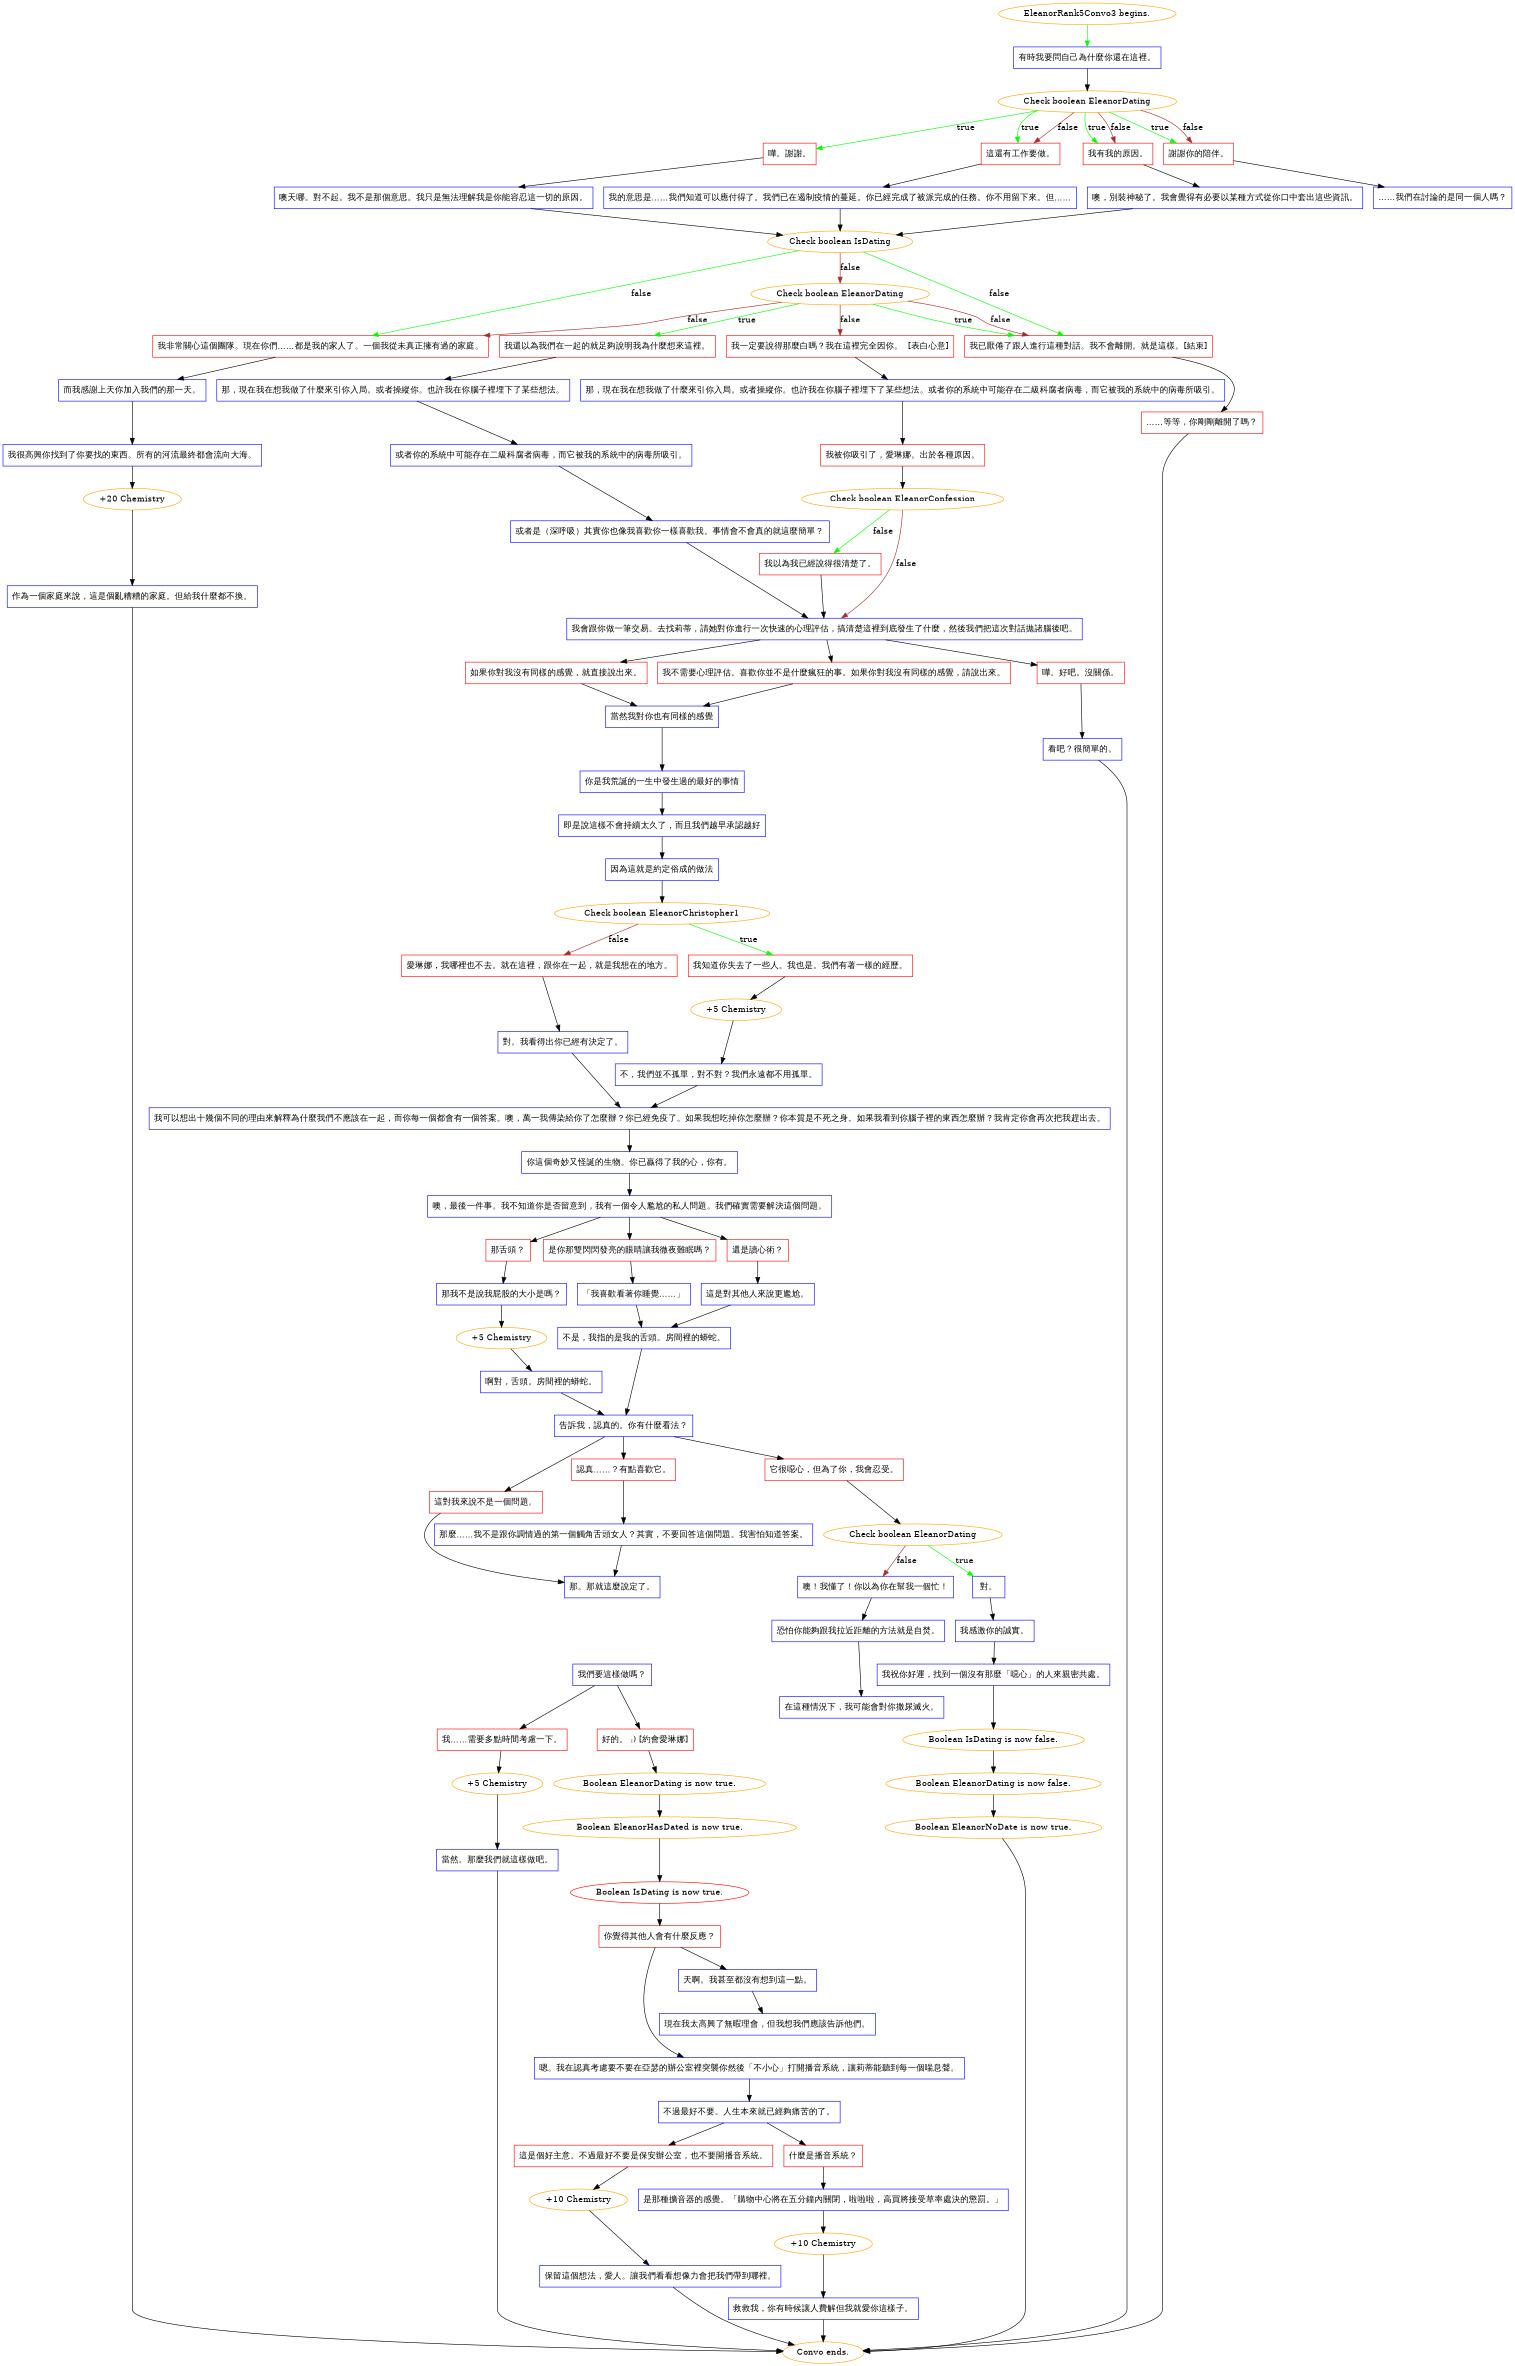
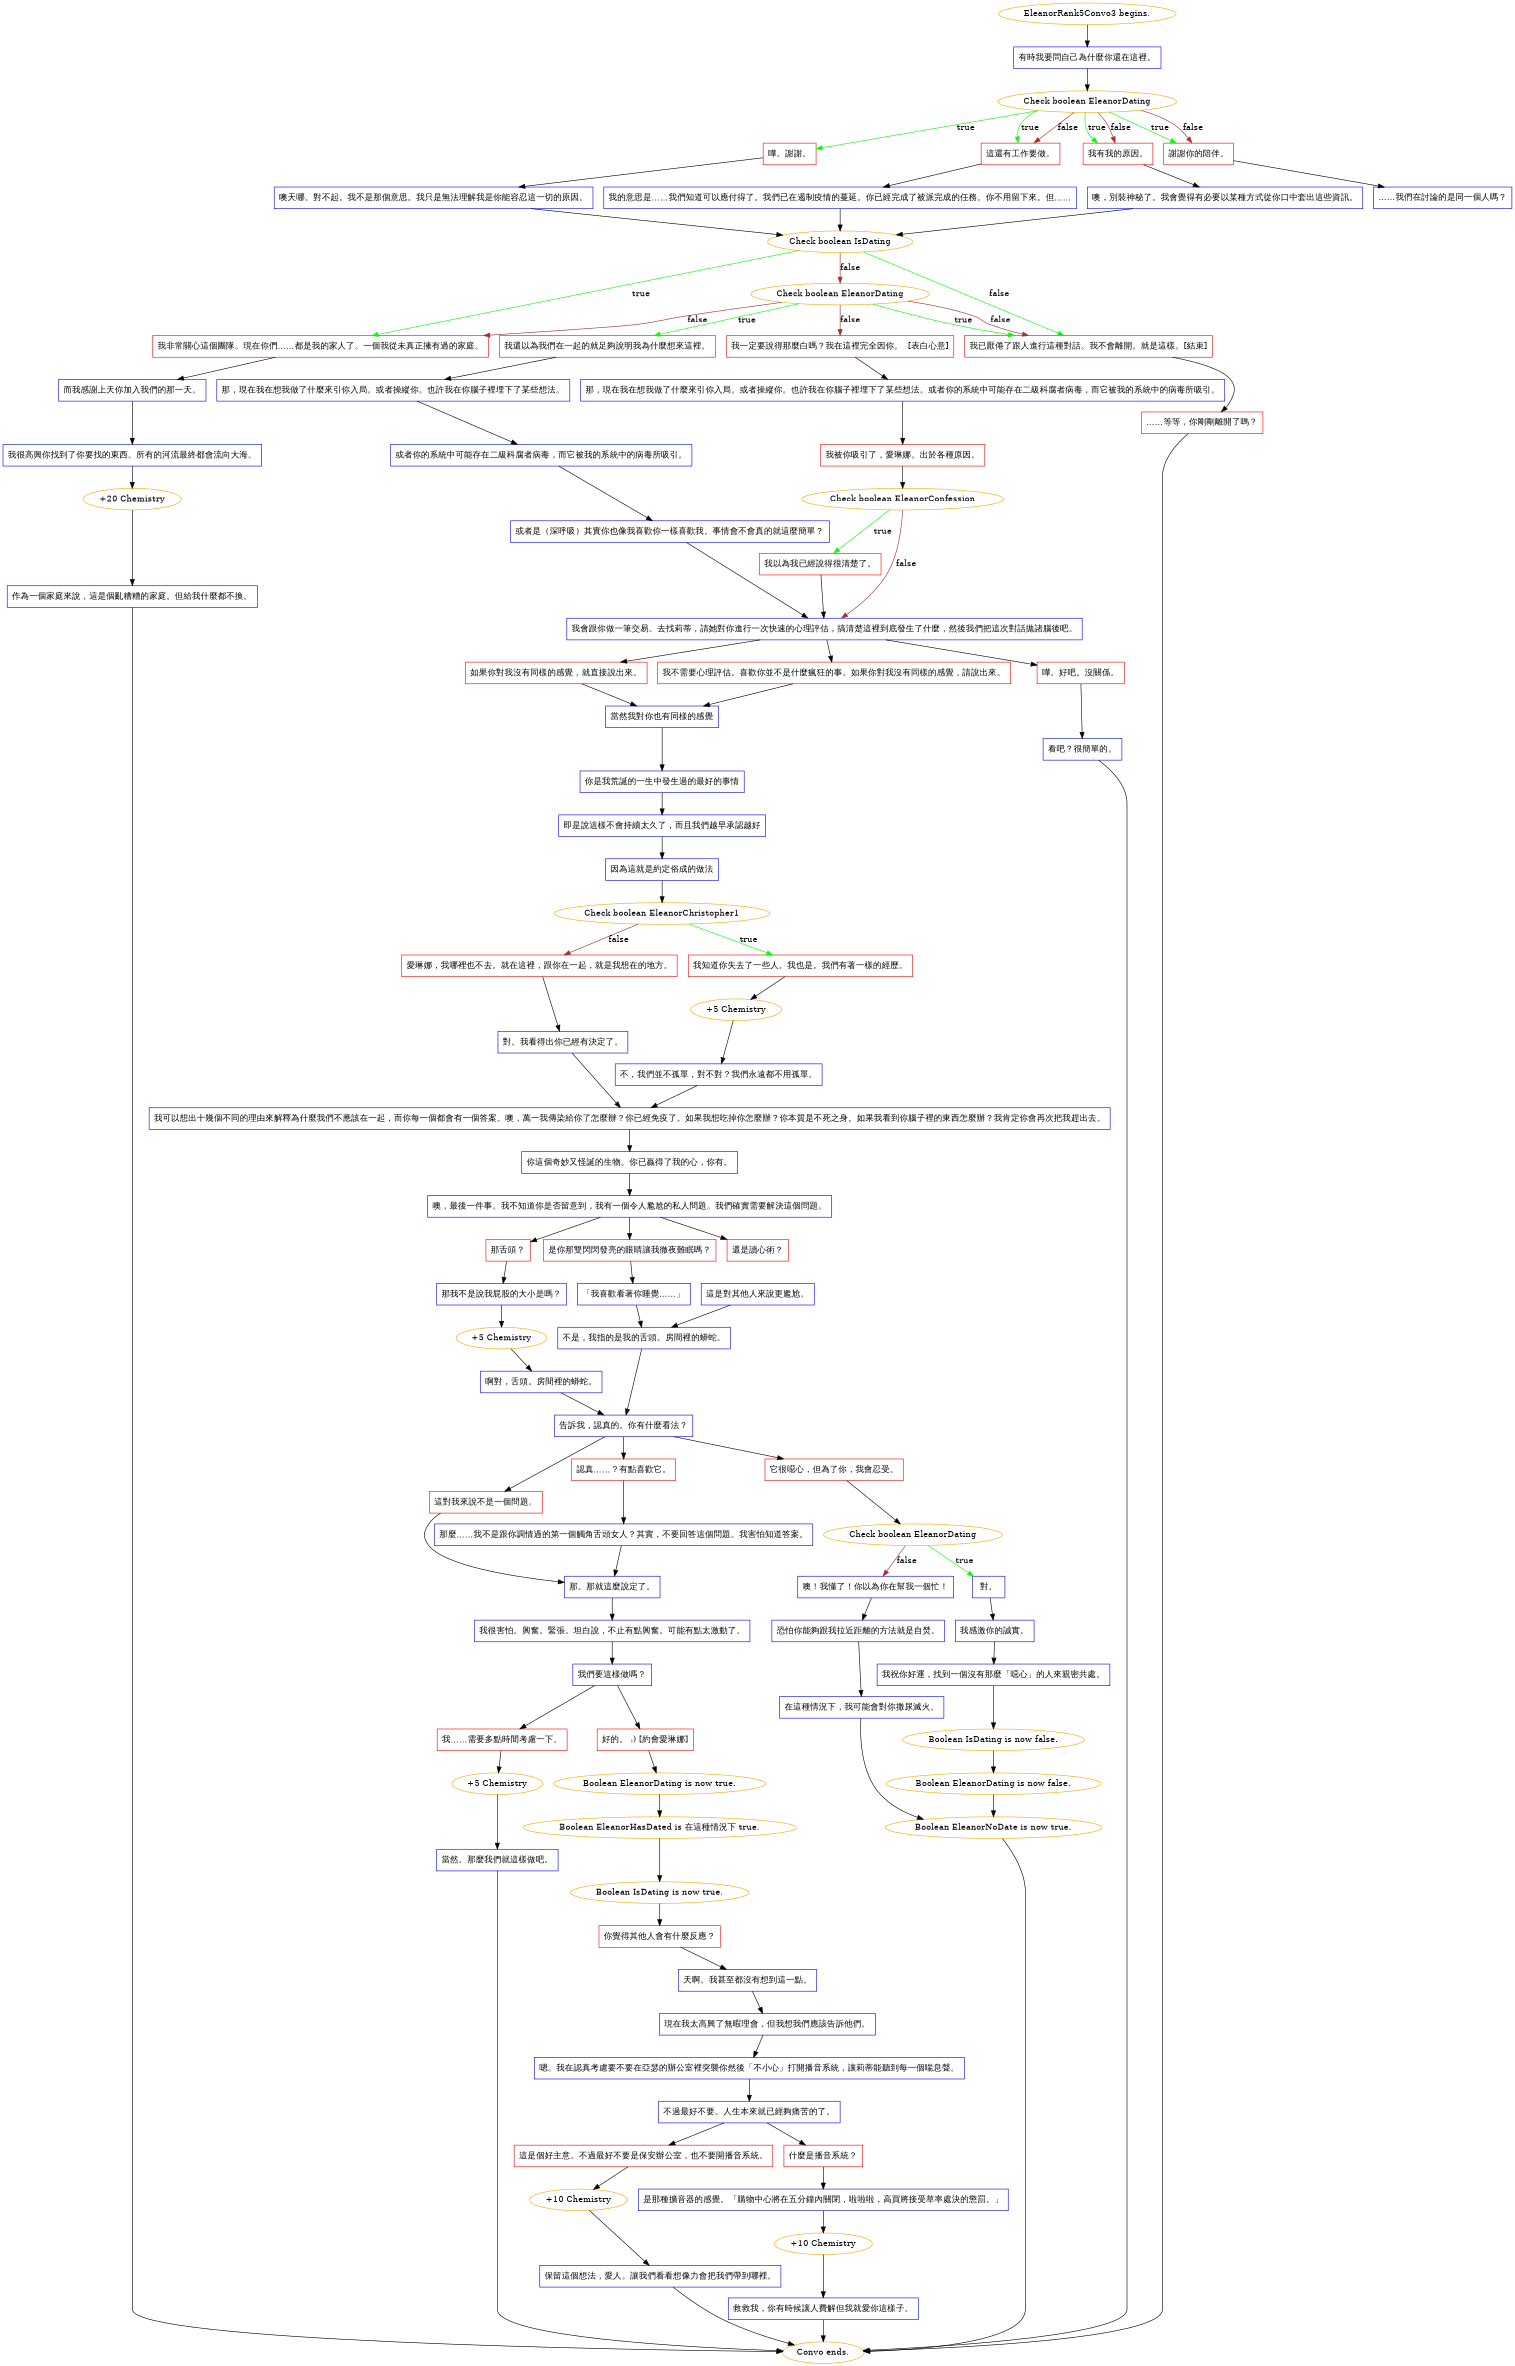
(1087, 33) -> (1087, 33)
(641, 294) -> (641, 294)
(883, 532) -> (883, 532)
(758, 1269) -> none
none -> (612, 1631)
none -> (870, 1779)
(660, 1828) -> (660, 1828)
(660, 1893) -> (660, 1893)
(644, 2007) -> (760, 2043)
